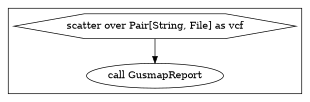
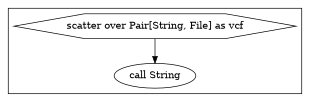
(155, 76) -> (155, 76)
